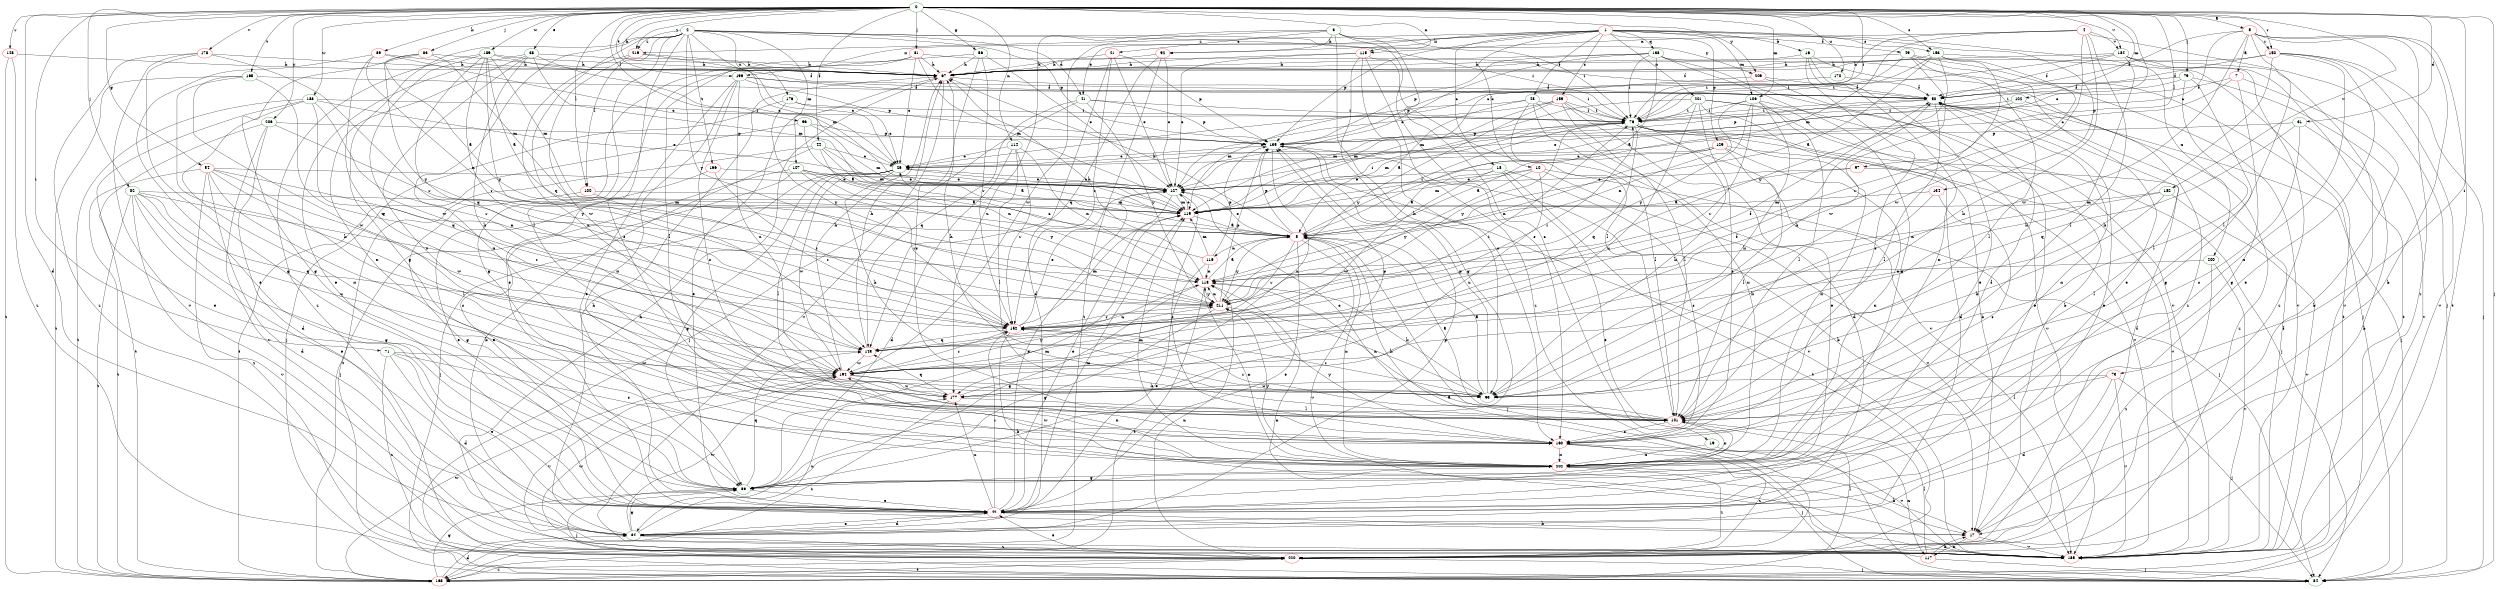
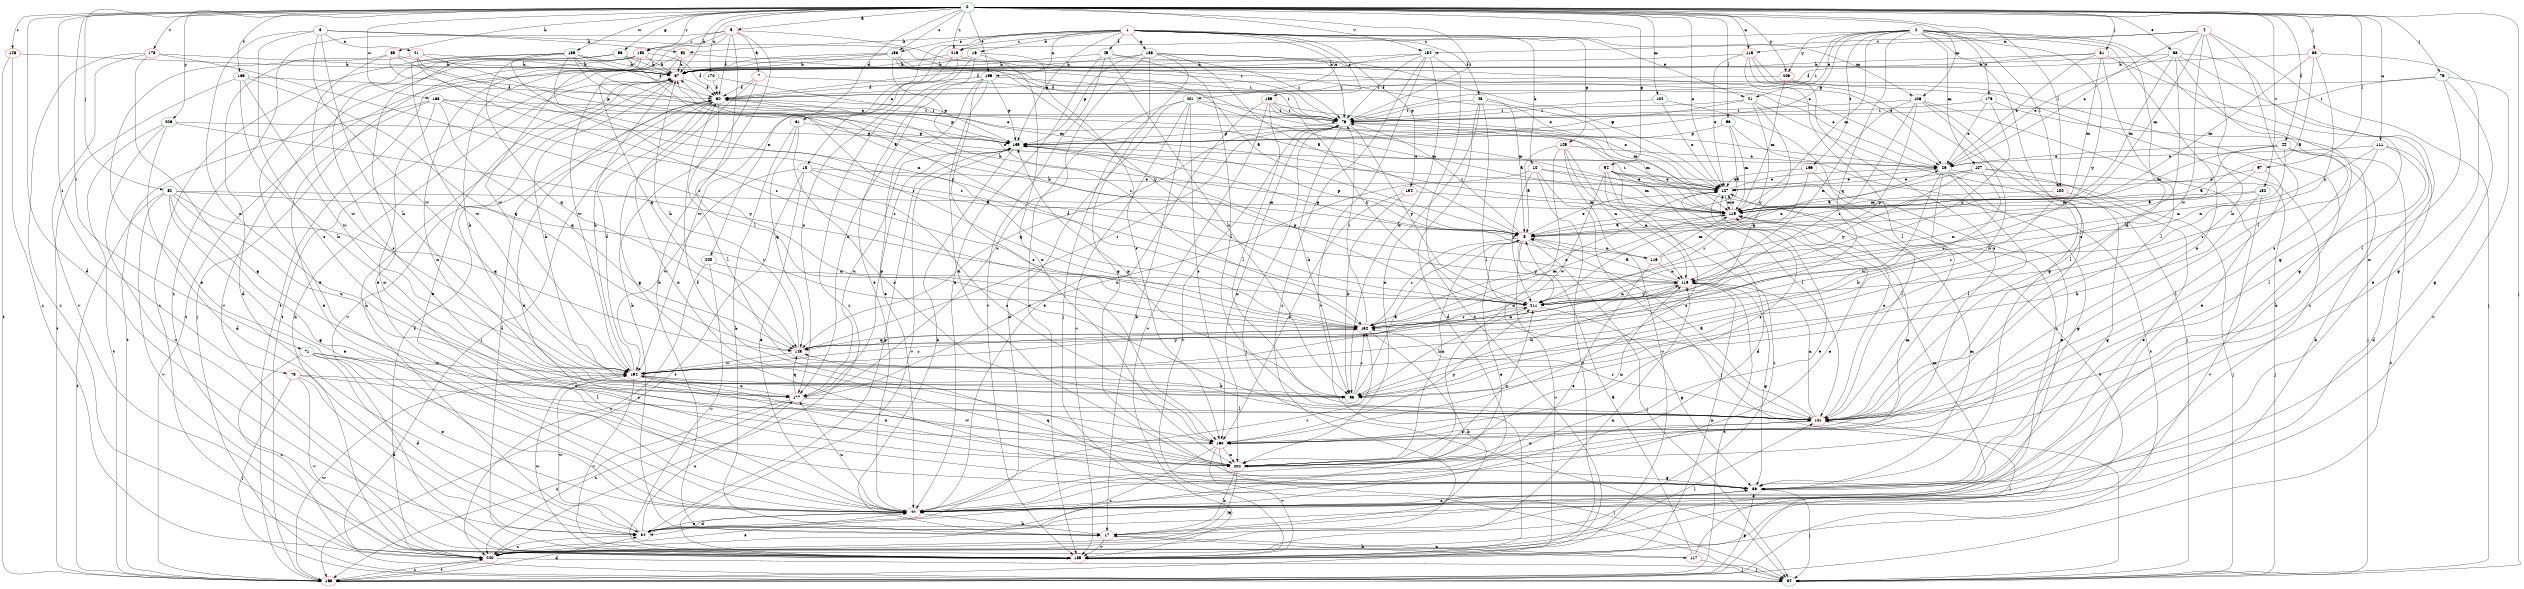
(1061, 65) -> (1829, 65)
(1015, 145) -> (2380, 145)
(1712, 444) -> none
none -> (629, 462)
